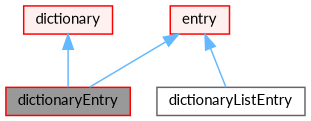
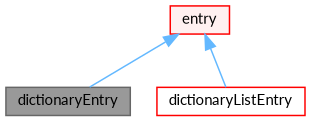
(68, 20) -> none
(68, 101) -> (68, 101)
(231, 101) -> (231, 101)
